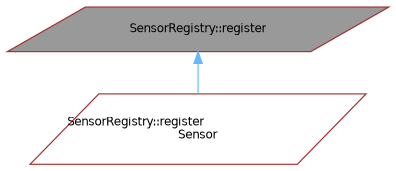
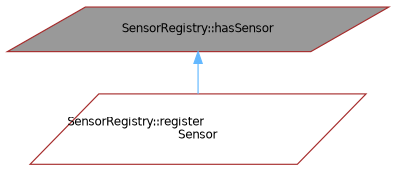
(198, 29) -> (198, 29)
